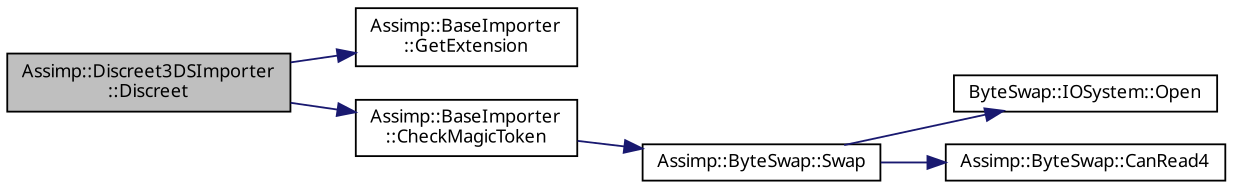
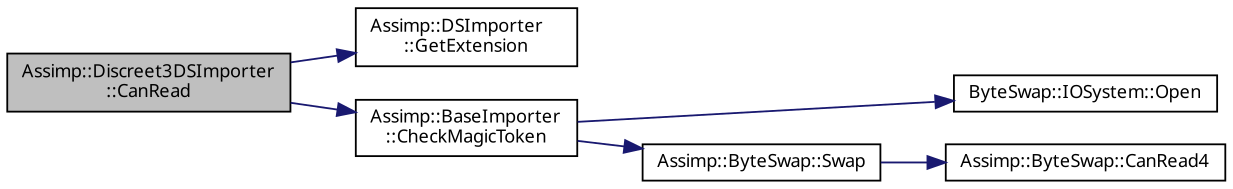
(467, 37) -> (467, 37)
(149, 83) -> (149, 83)
(915, 130) -> (756, 112)
